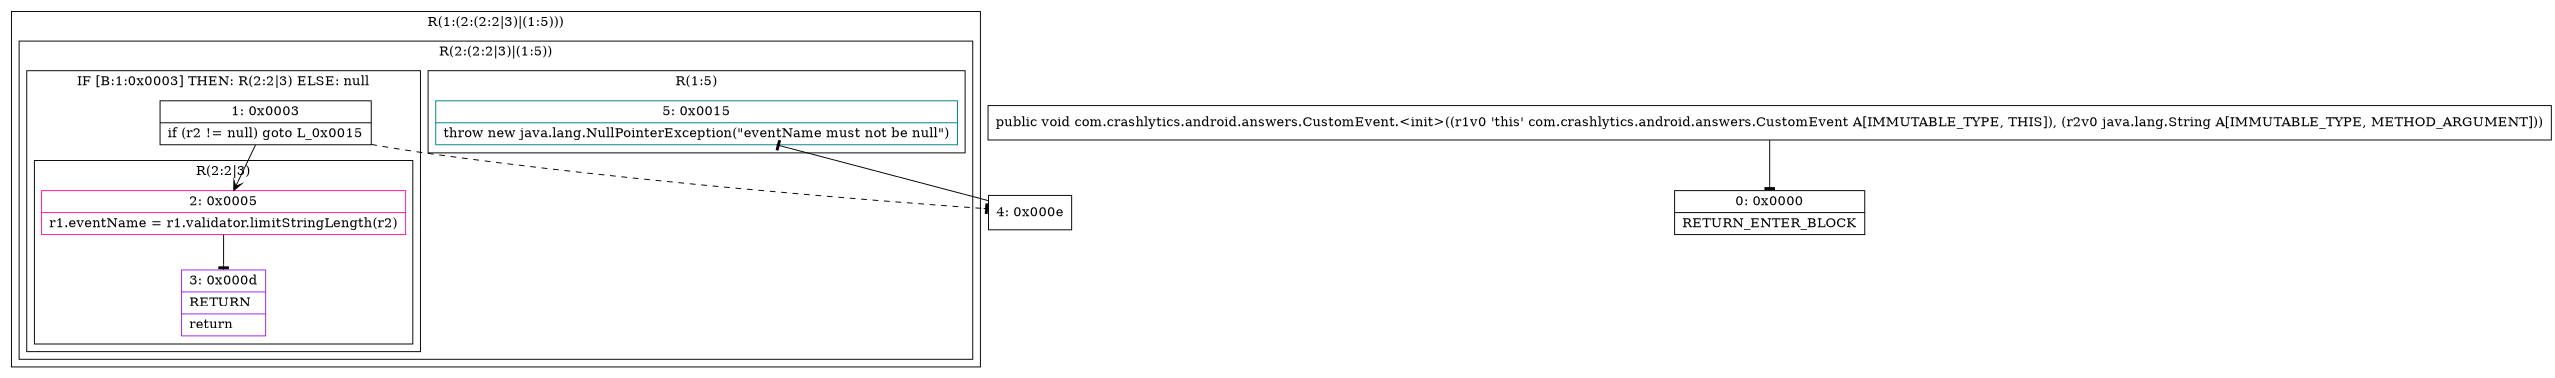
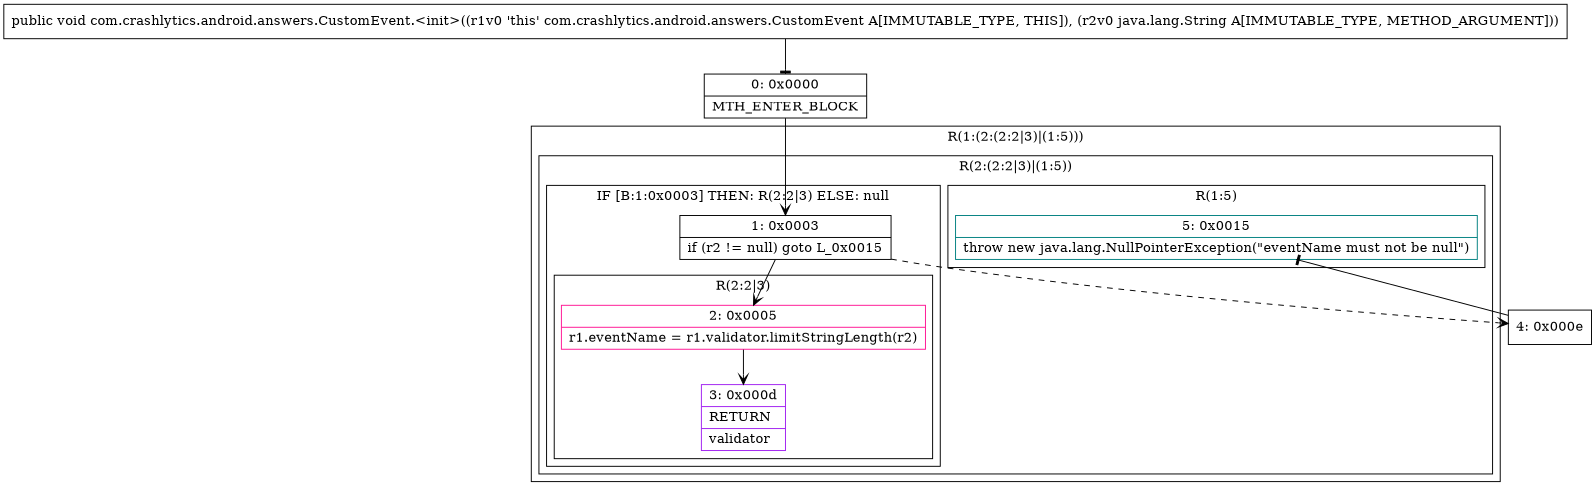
none -> (785, 162)
(677, 182) -> (1194, 297)
(1770, 223) -> (785, 107)
(224, 250) -> (743, 362)
(211, 324) -> (740, 439)
